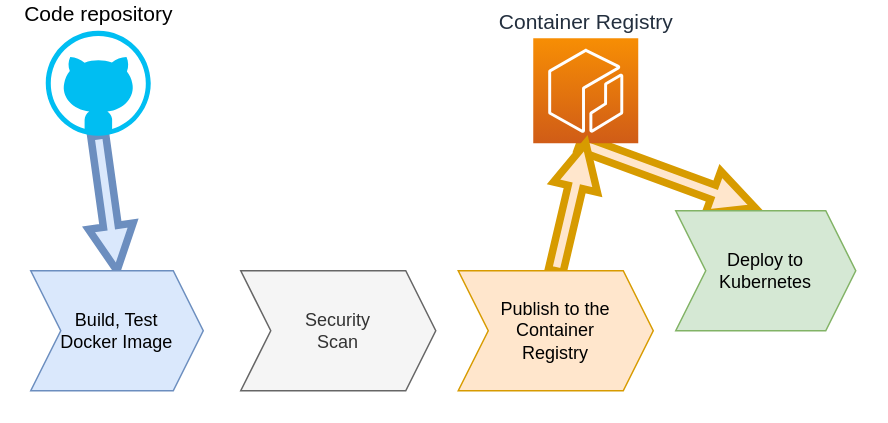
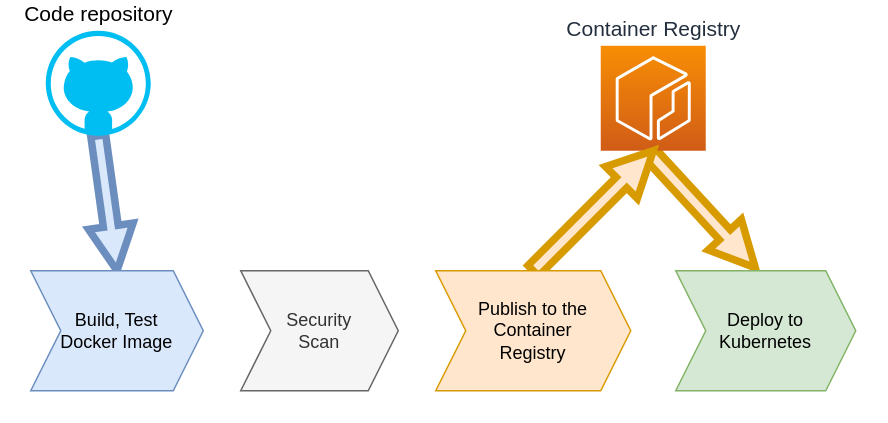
(586, 91) -> (653, 98)
(766, 271) -> (766, 331)
(338, 331) -> (320, 331)
(556, 331) -> (533, 331)
